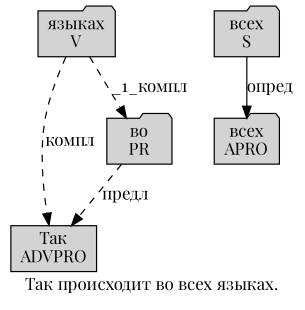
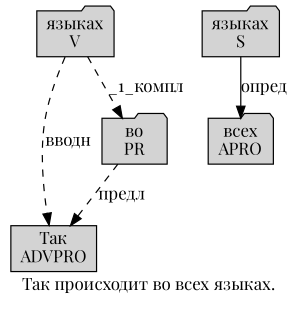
(247, 34) -> (241, 34)
(71, 141) -> (68, 141)
